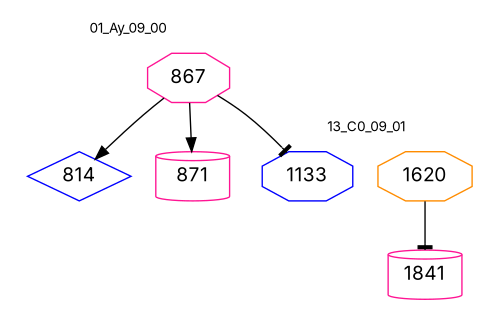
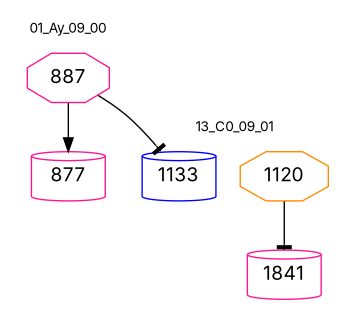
(189, 78) -> (68, 78)
(79, 176) -> none
(193, 176) -> (68, 176)
(308, 176) -> (179, 176)
(425, 176) -> (284, 176)
